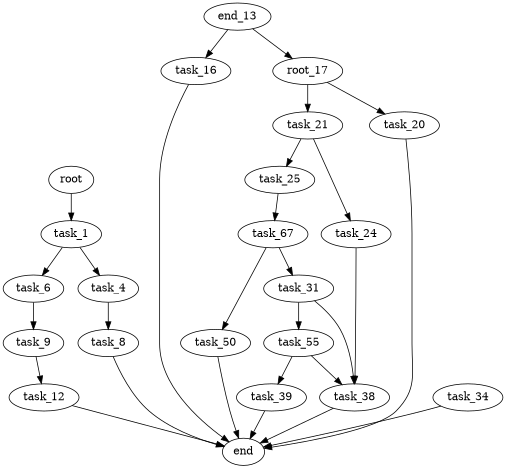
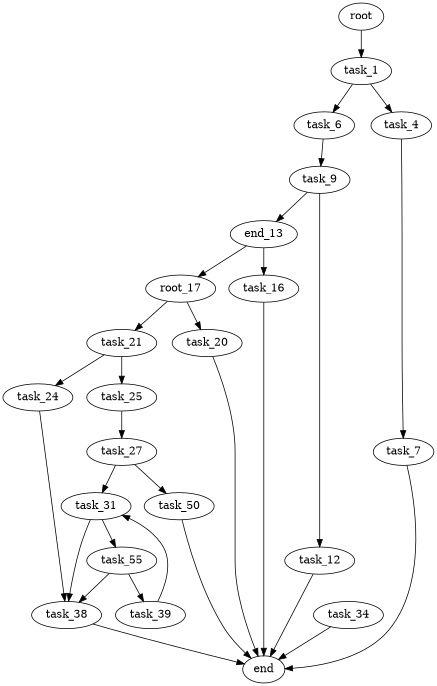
none -> (295, 204)
(273, 234) -> (122, 452)
(108, 343) -> (404, 452)
(259, 421) -> (166, 552)
